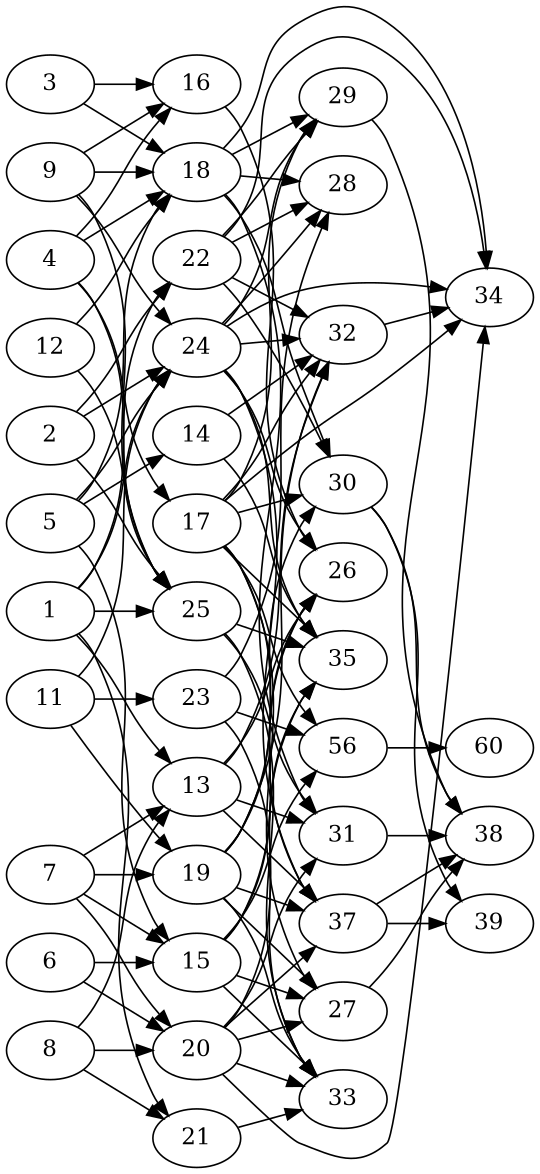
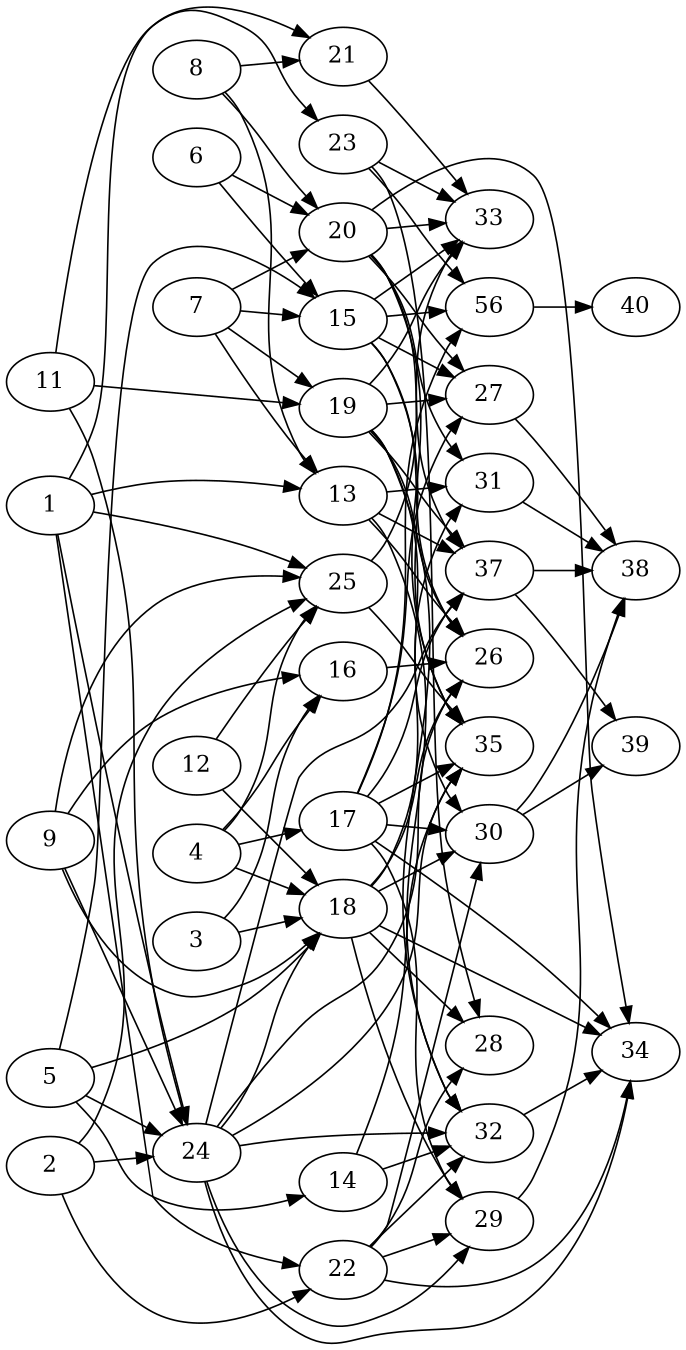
(284, 254) -> (268, 1039)
(268, 438) -> none
(268, 715) -> none
(490, 748) -> (636, 307)
none -> (415, 792)
